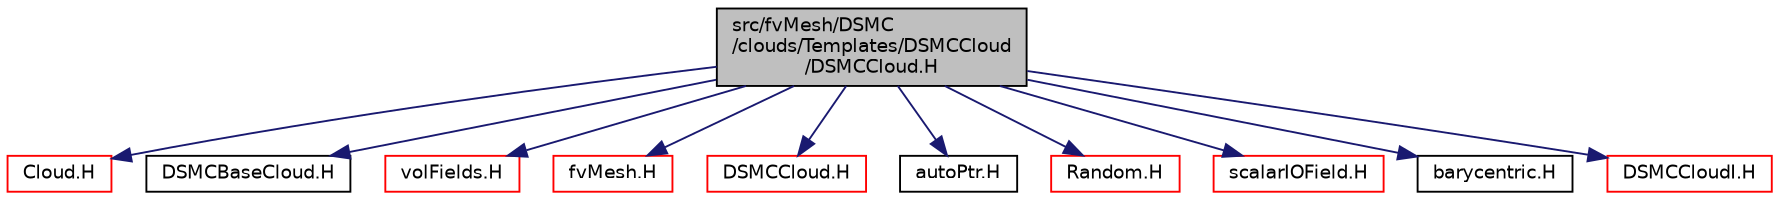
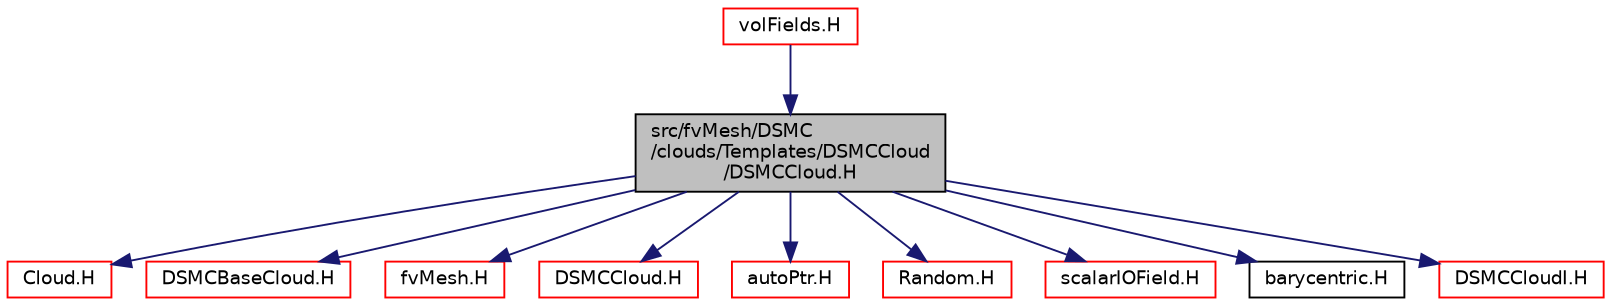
(636, 118) -> (790, 70)
(248, 174) -> (248, 280)
(959, 174) -> (790, 280)
